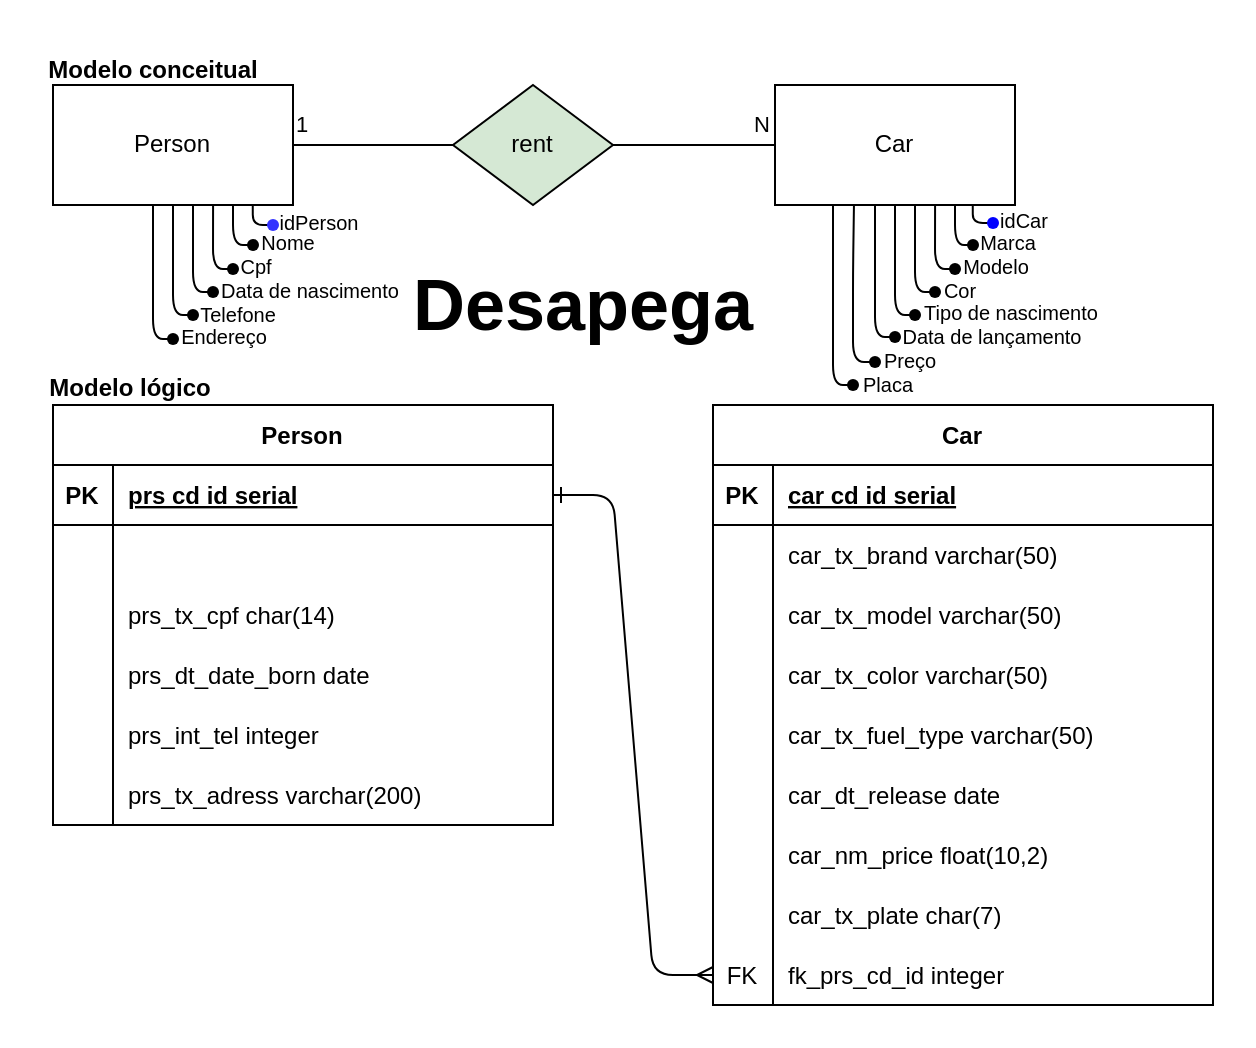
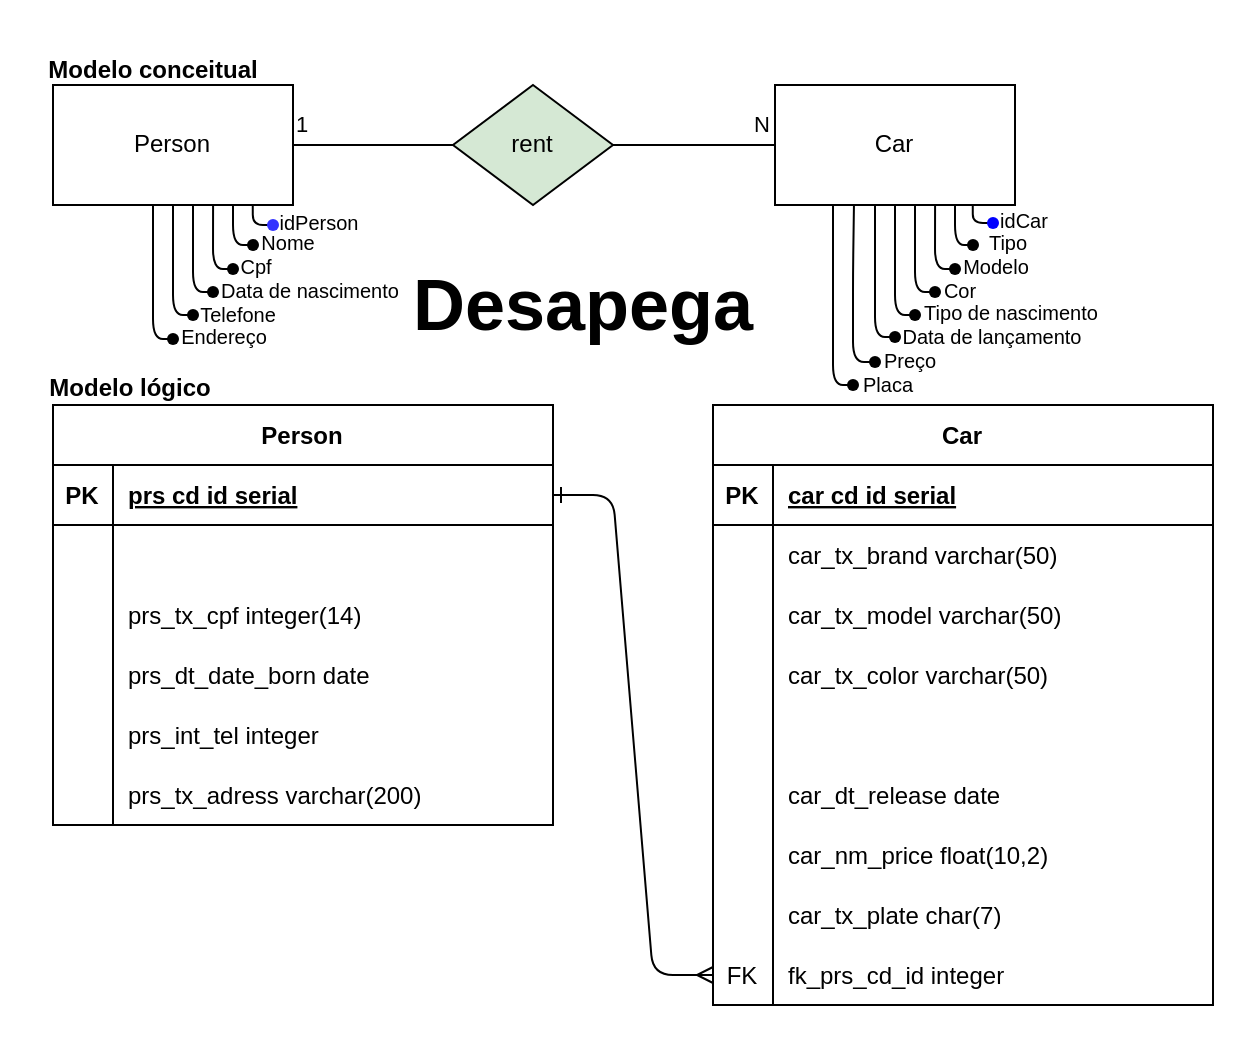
(1009, 243) -> (1009, 243)
(253, 616) -> (270, 616)
(993, 735) -> none
